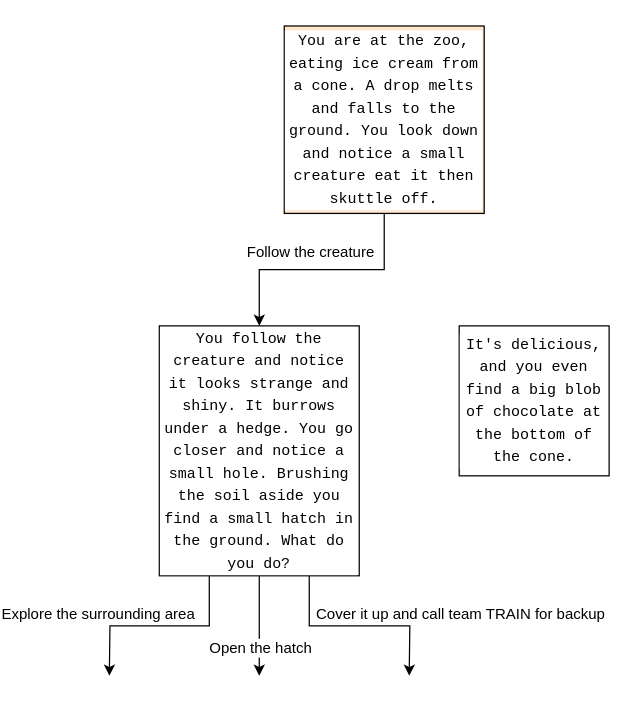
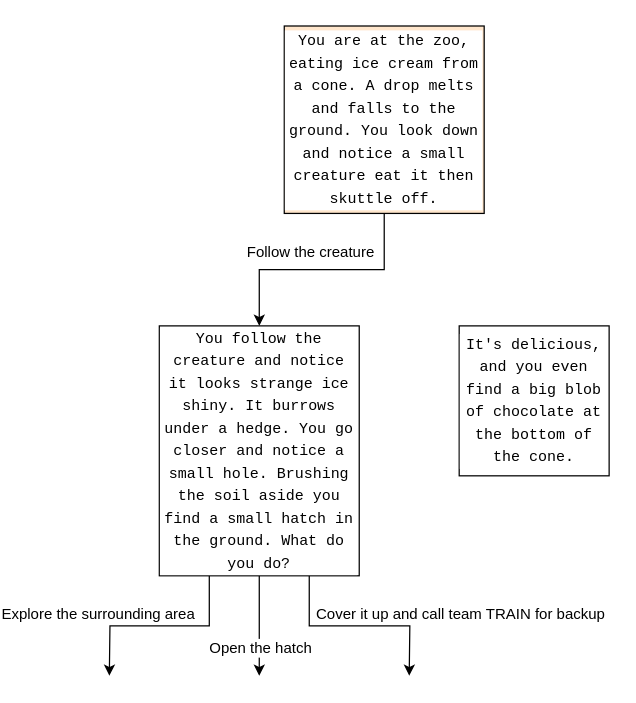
(259, 451) -> (259, 451)
